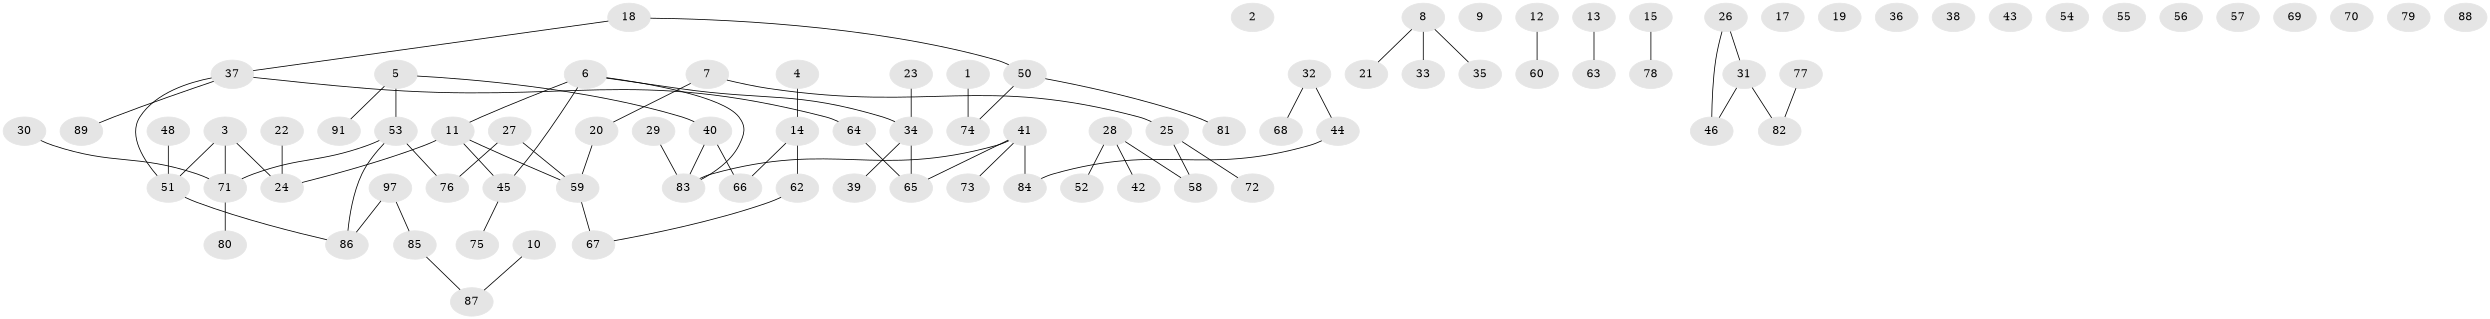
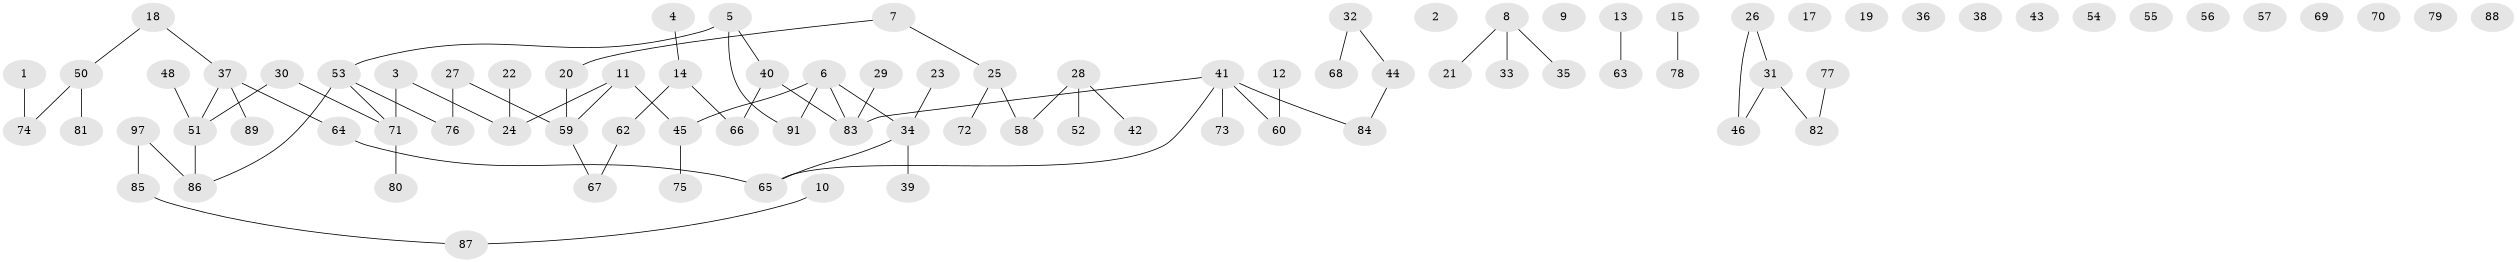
(518, 101) -> (812, 98)
none -> (1251, 103)
(197, 160) -> (243, 100)
